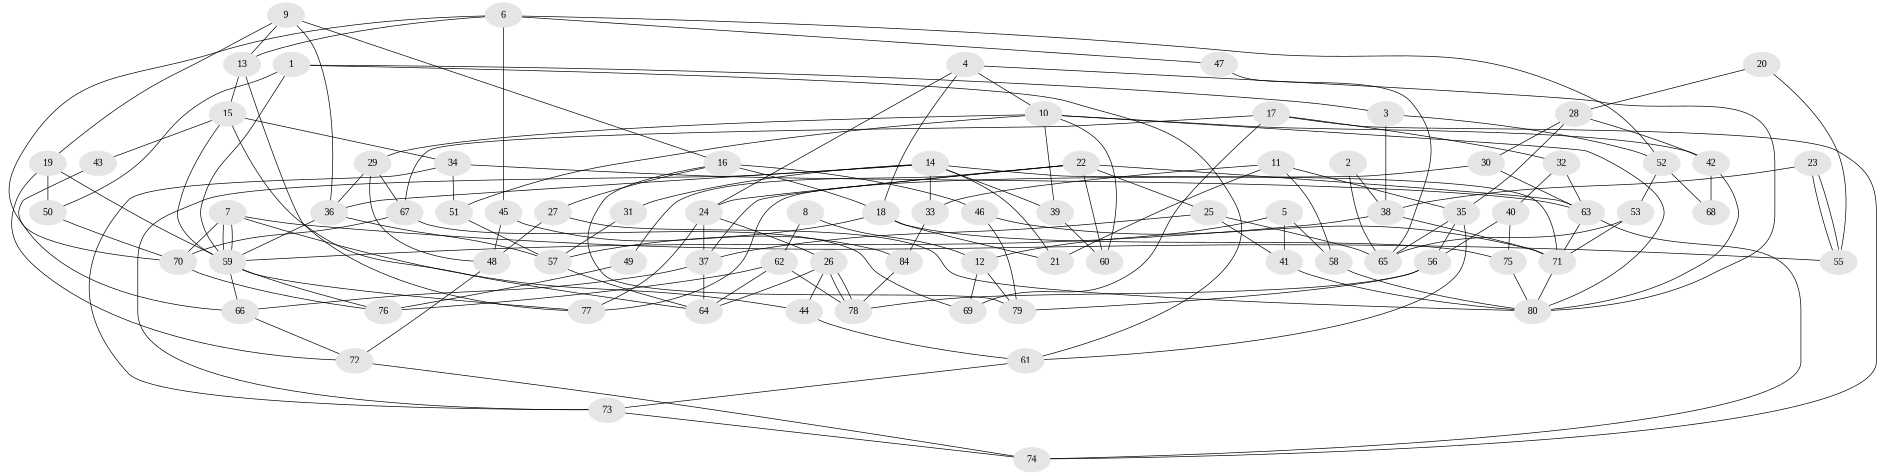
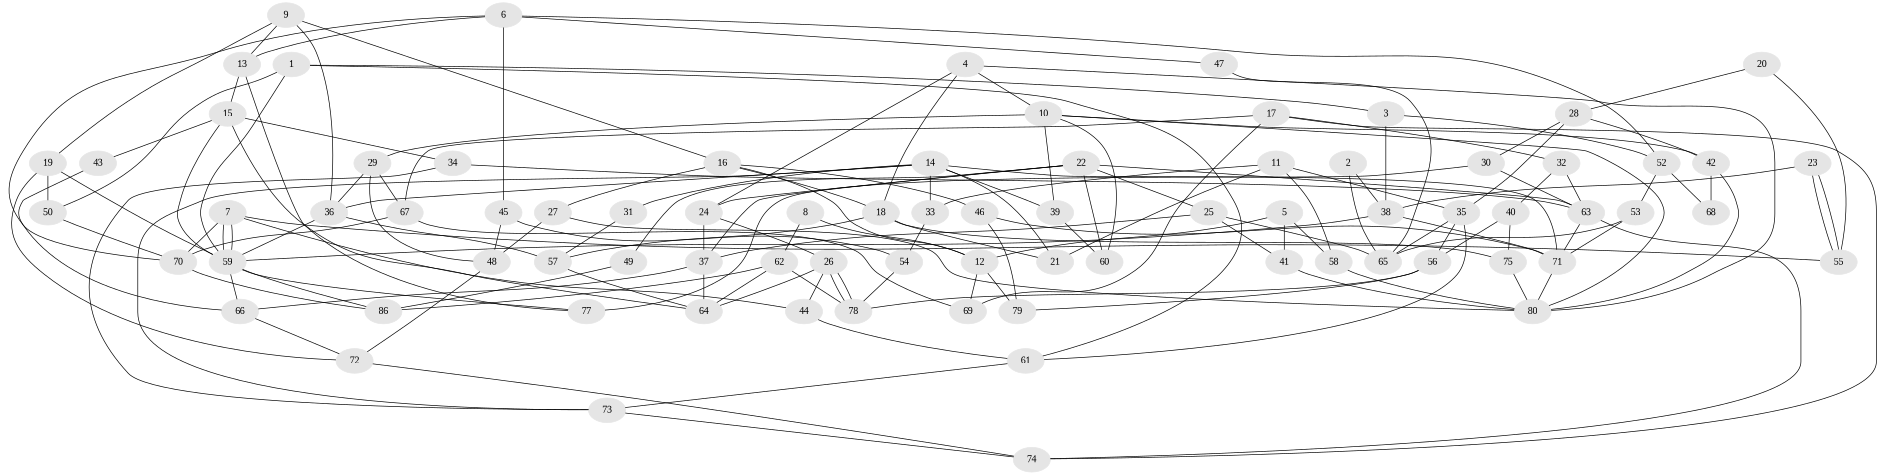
(454, 213) -> none
(904, 262) -> (904, 262)
(660, 268) -> none
(708, 292) -> (844, 215)
(383, 311) -> (383, 311)
